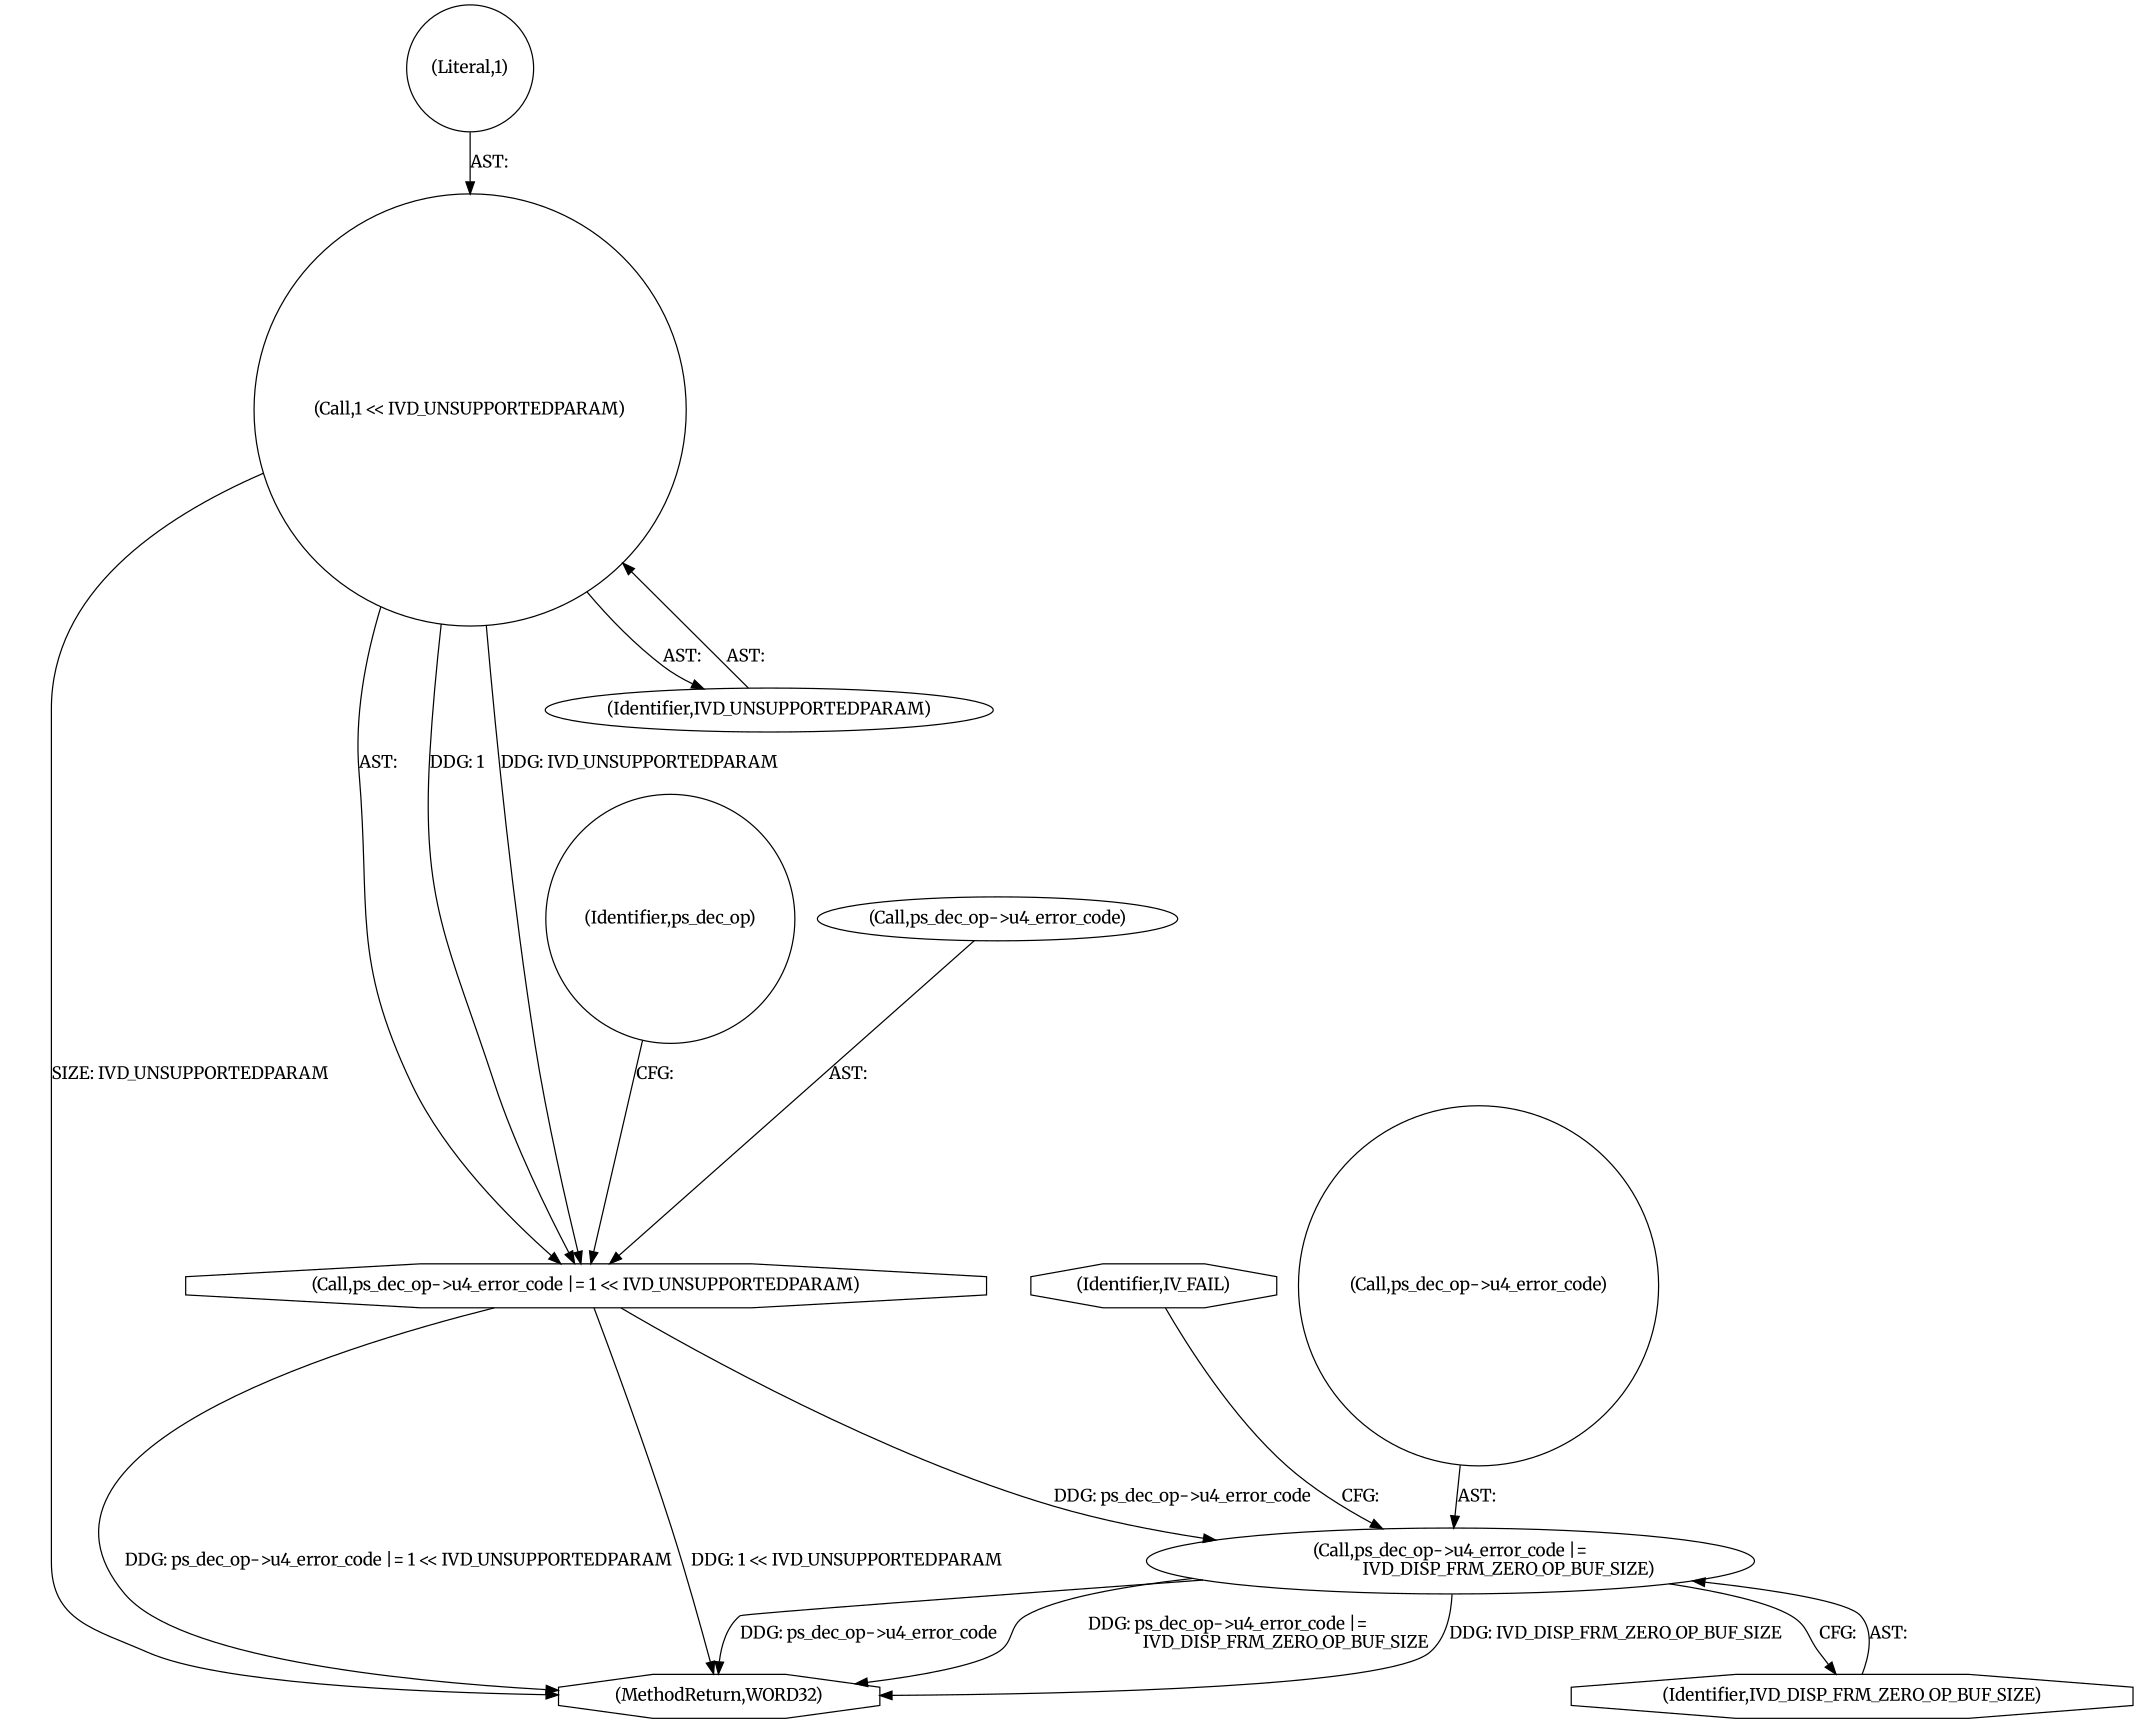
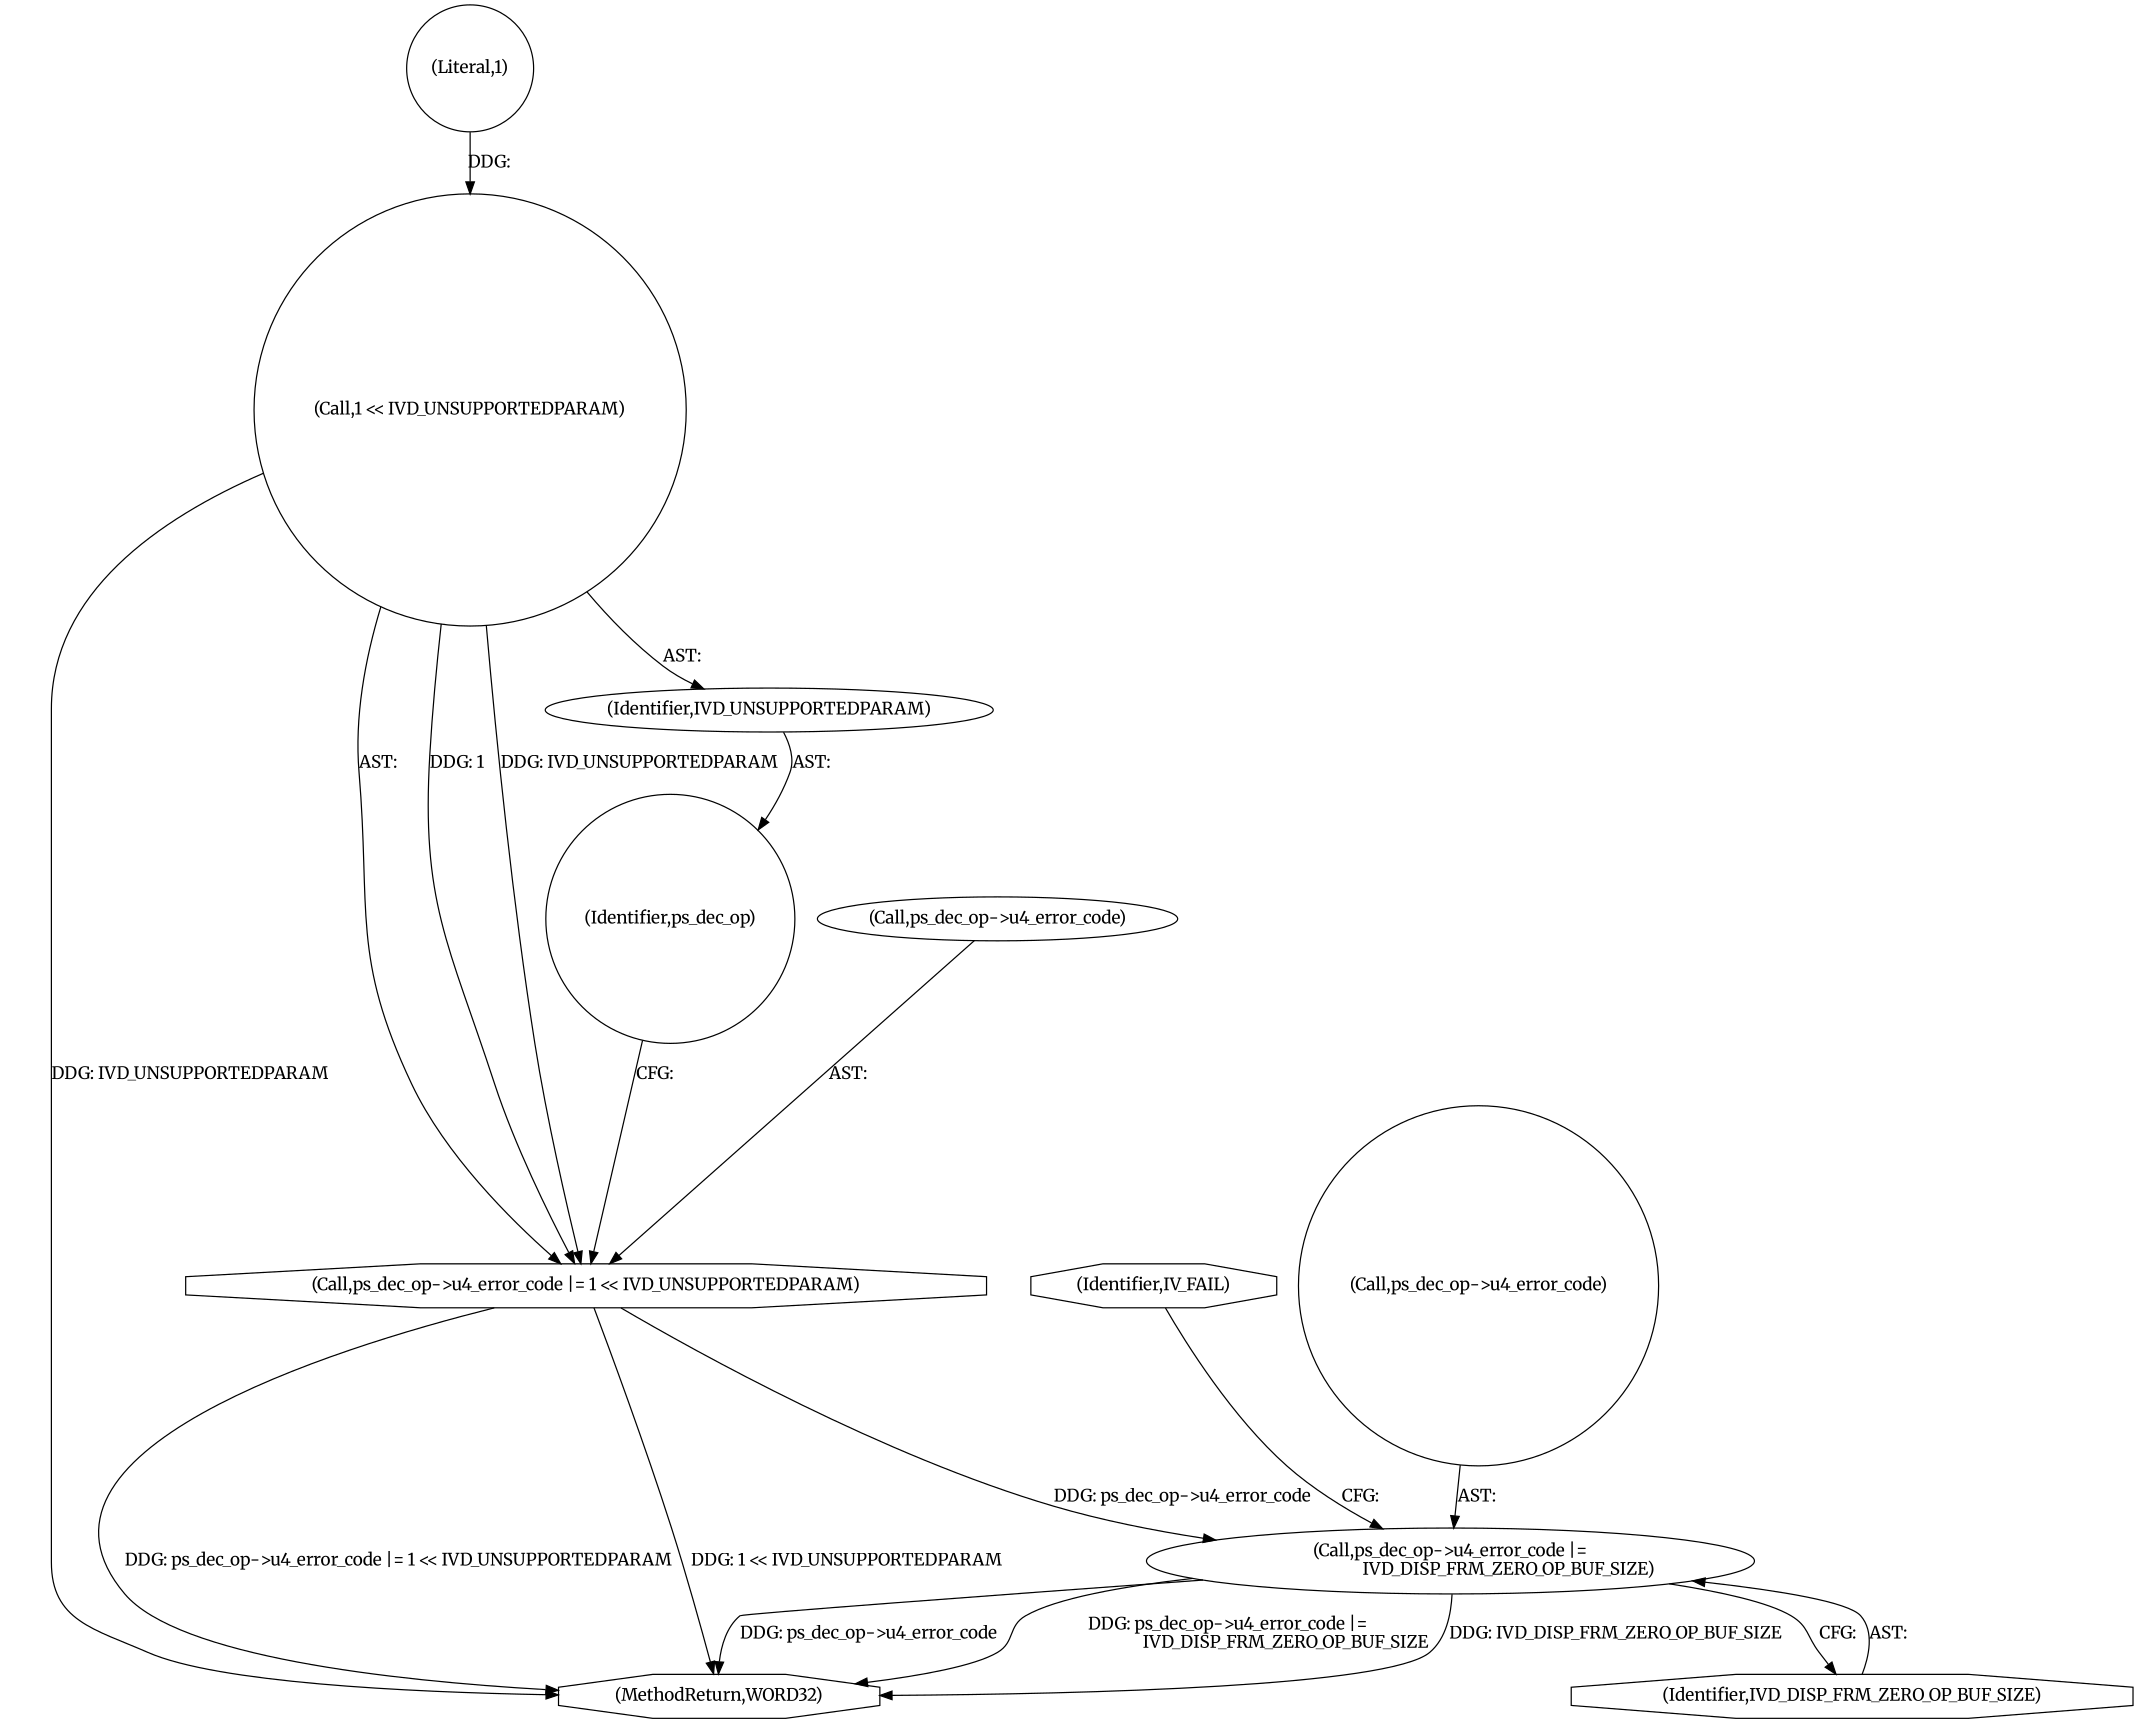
(491, 163) -> (491, 163)
(690, 630) -> (788, 778)
(190, 1075) -> (190, 1075)
